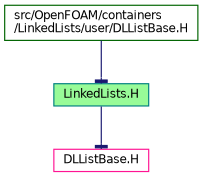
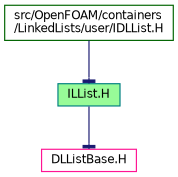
(101, 23) -> (89, 23)
(101, 95) -> (89, 95)
